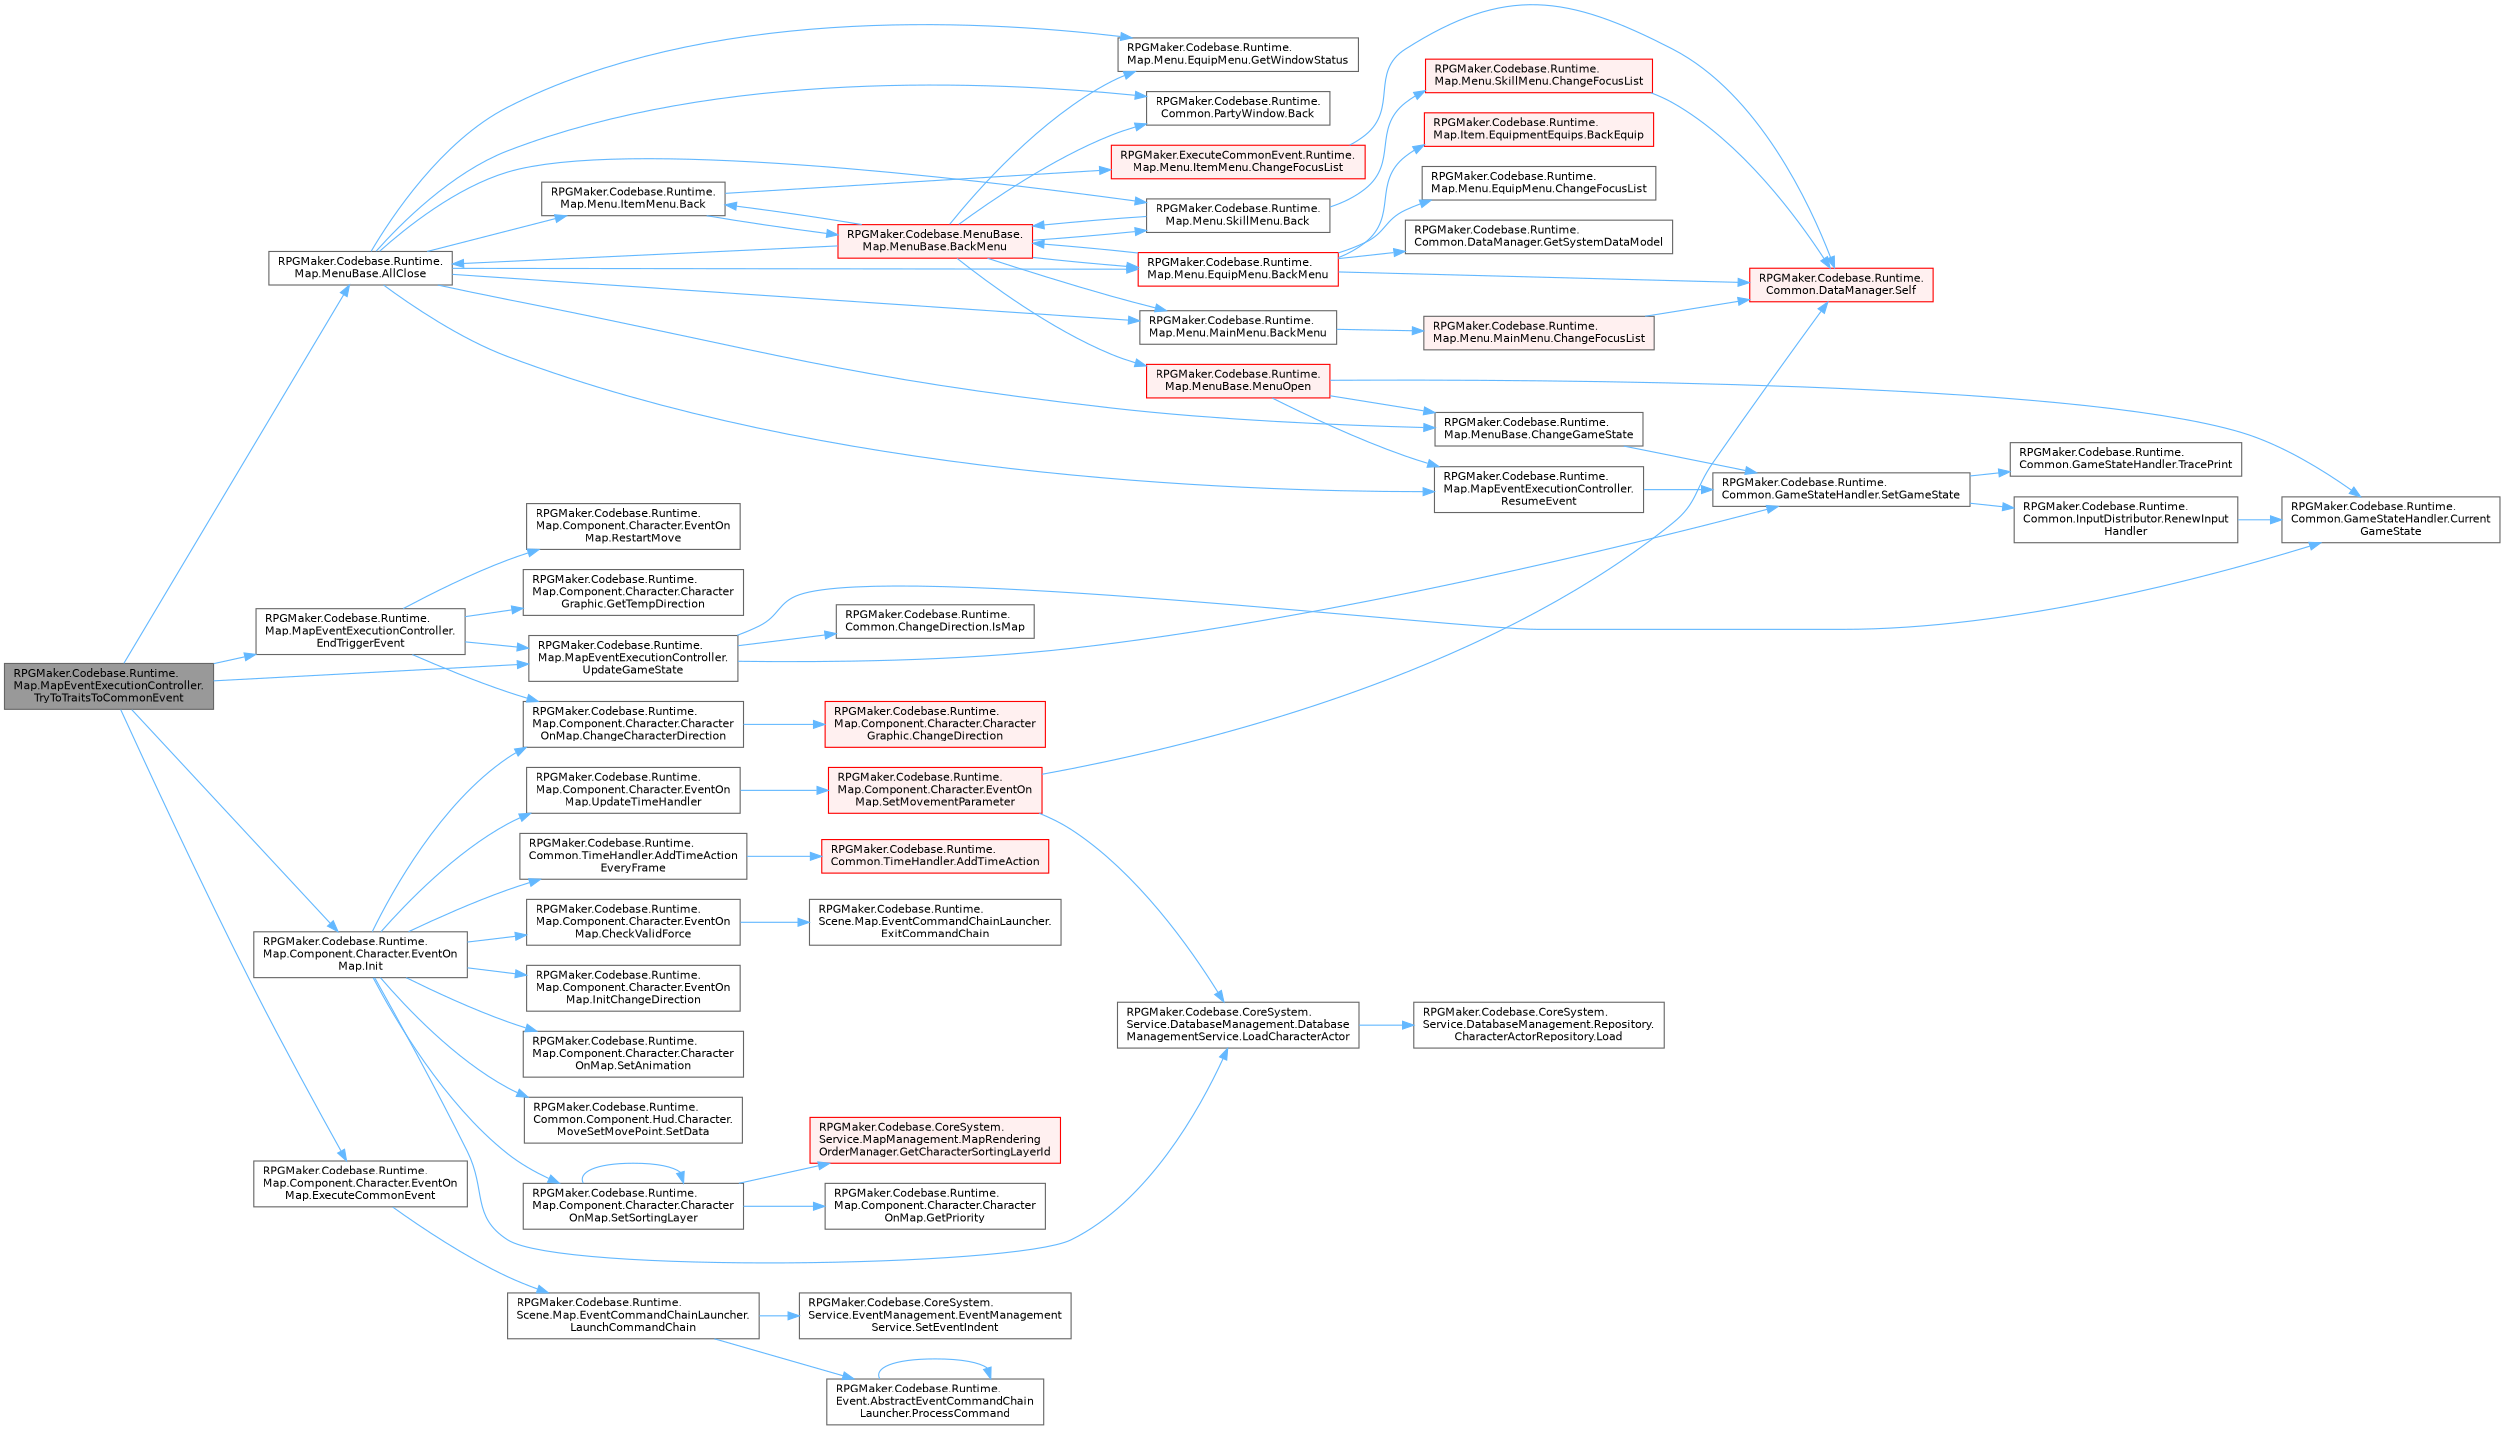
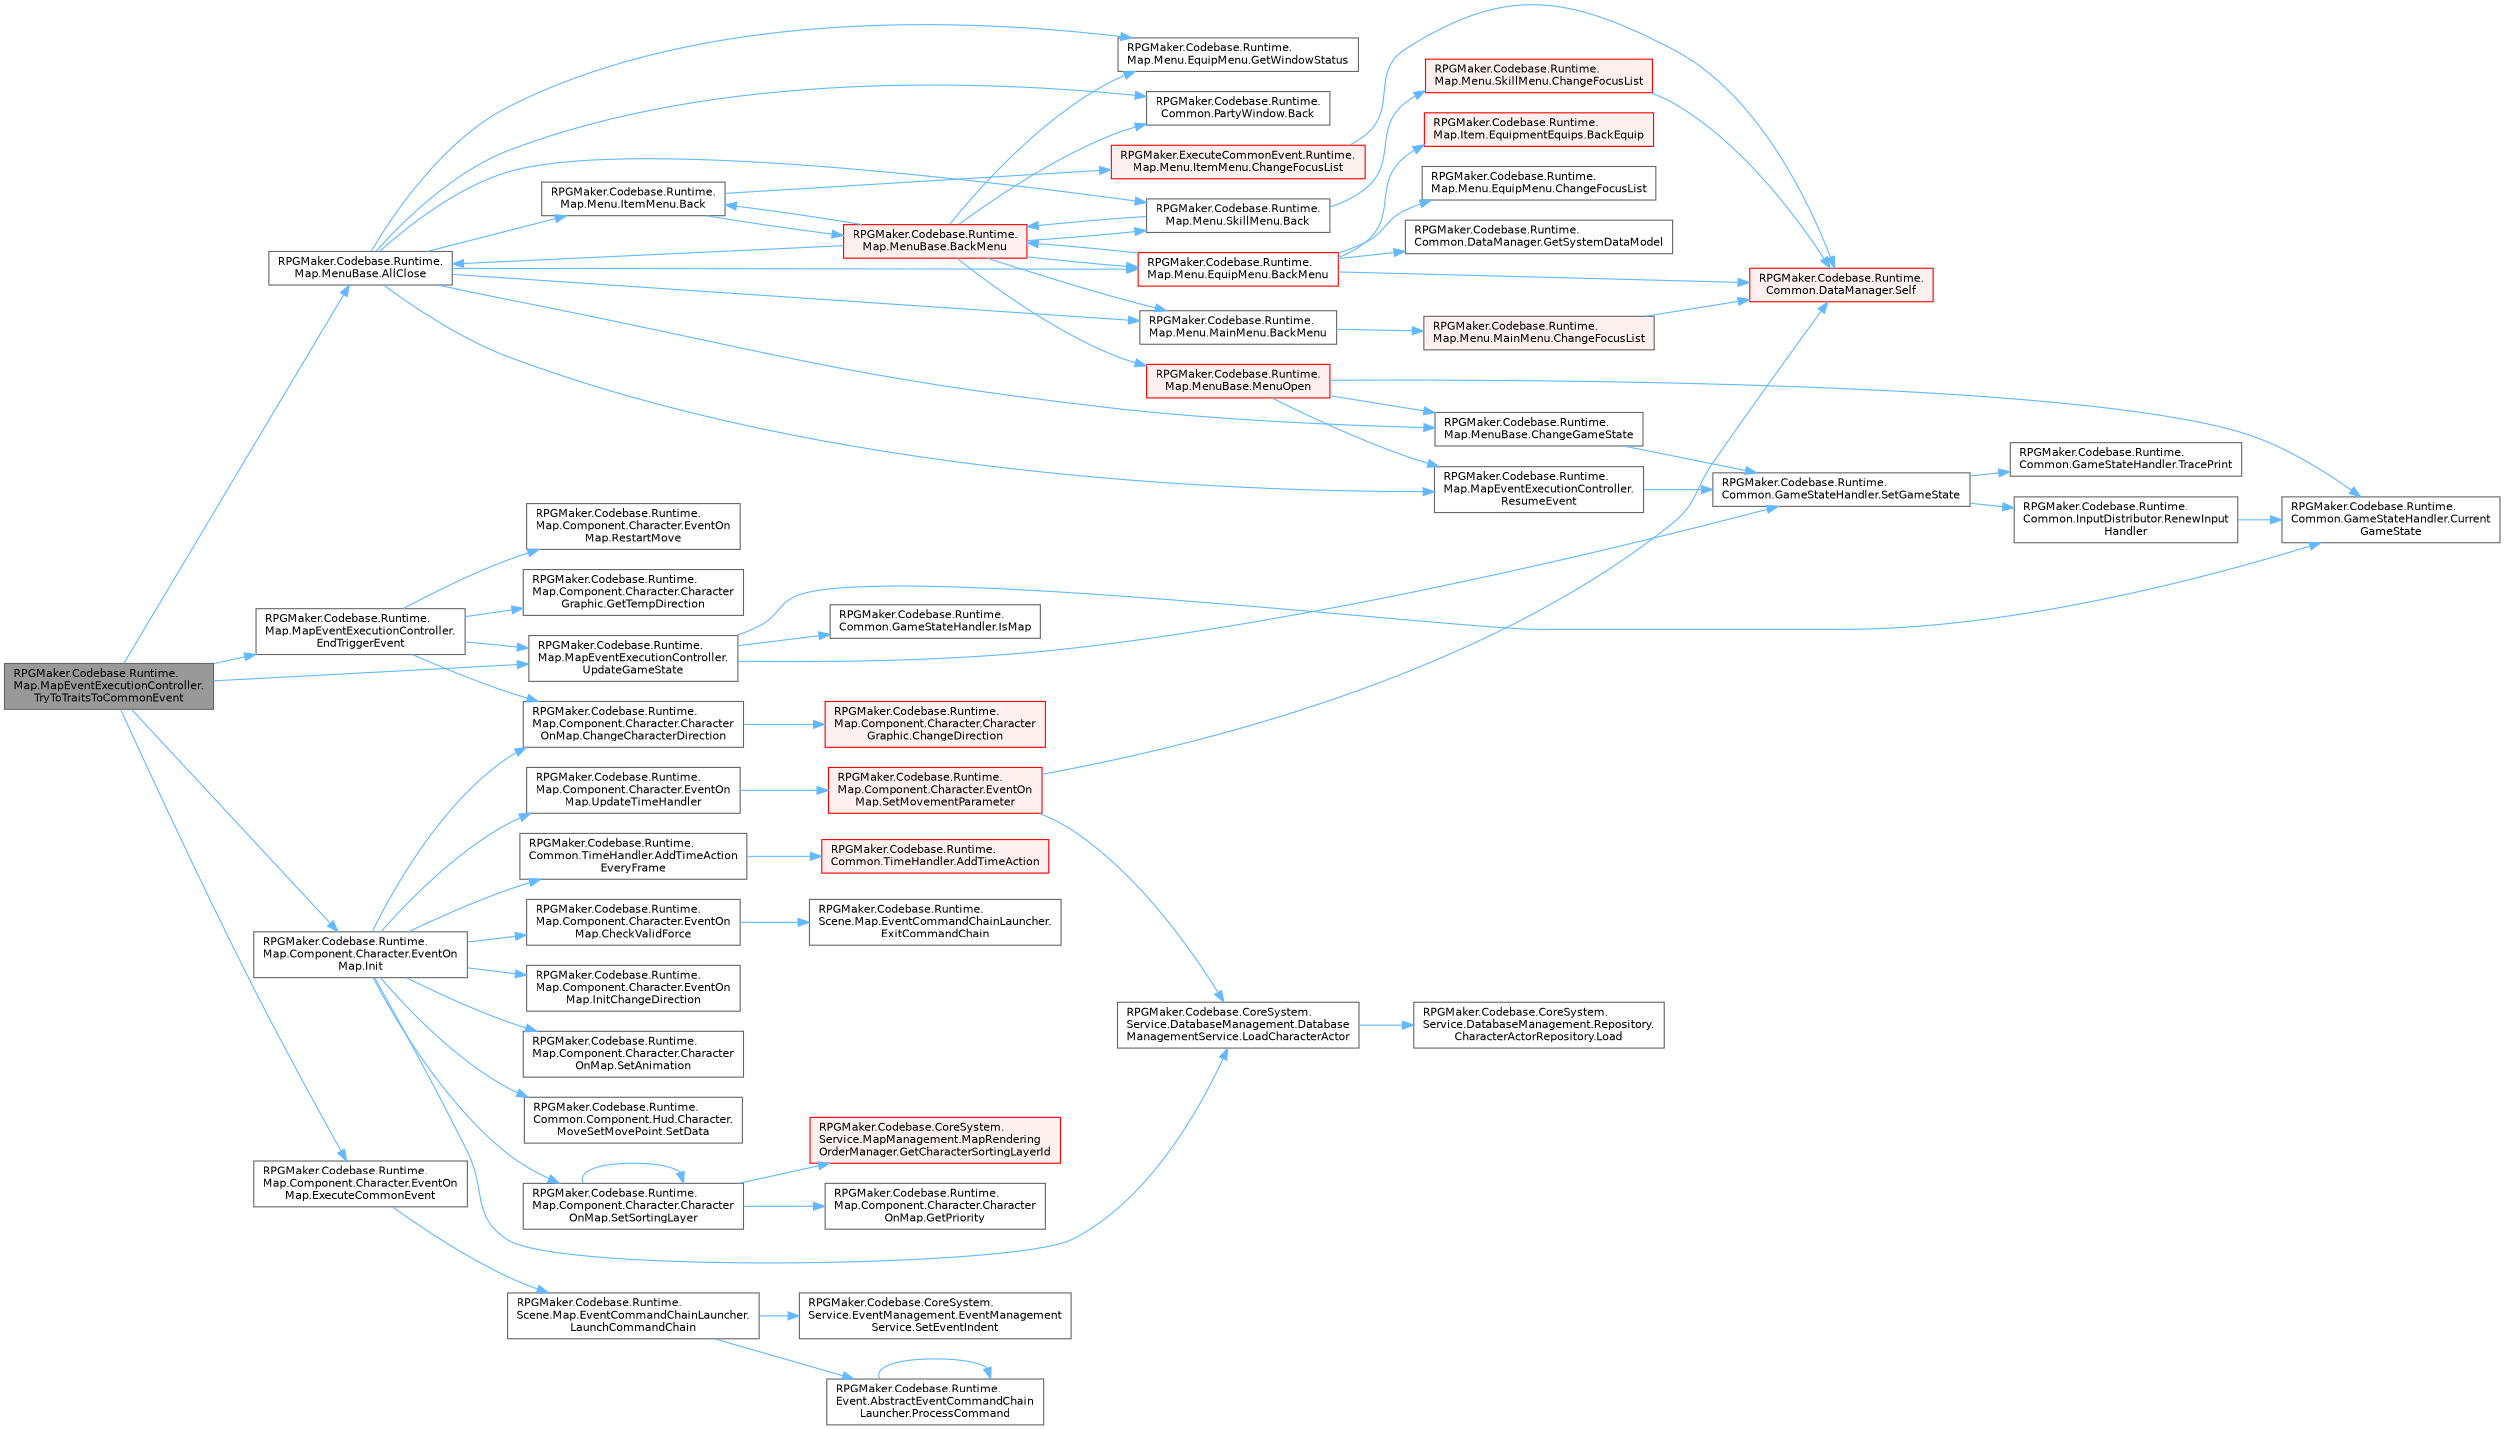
(935, 241) -> (935, 241)
(935, 622) -> (935, 622)
